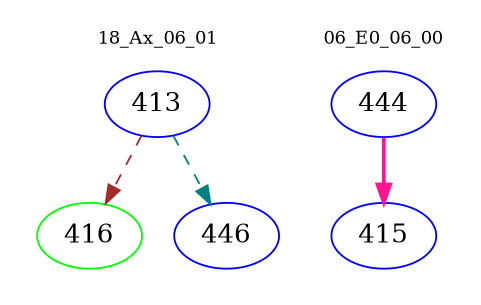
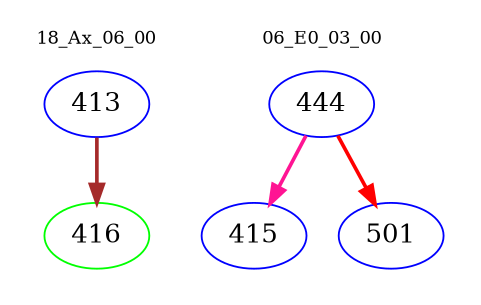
(158, 39) -> (97, 39)
(384, 39) -> (323, 39)
(128, 161) -> (97, 161)
(227, 236) -> none
none -> (391, 236)
